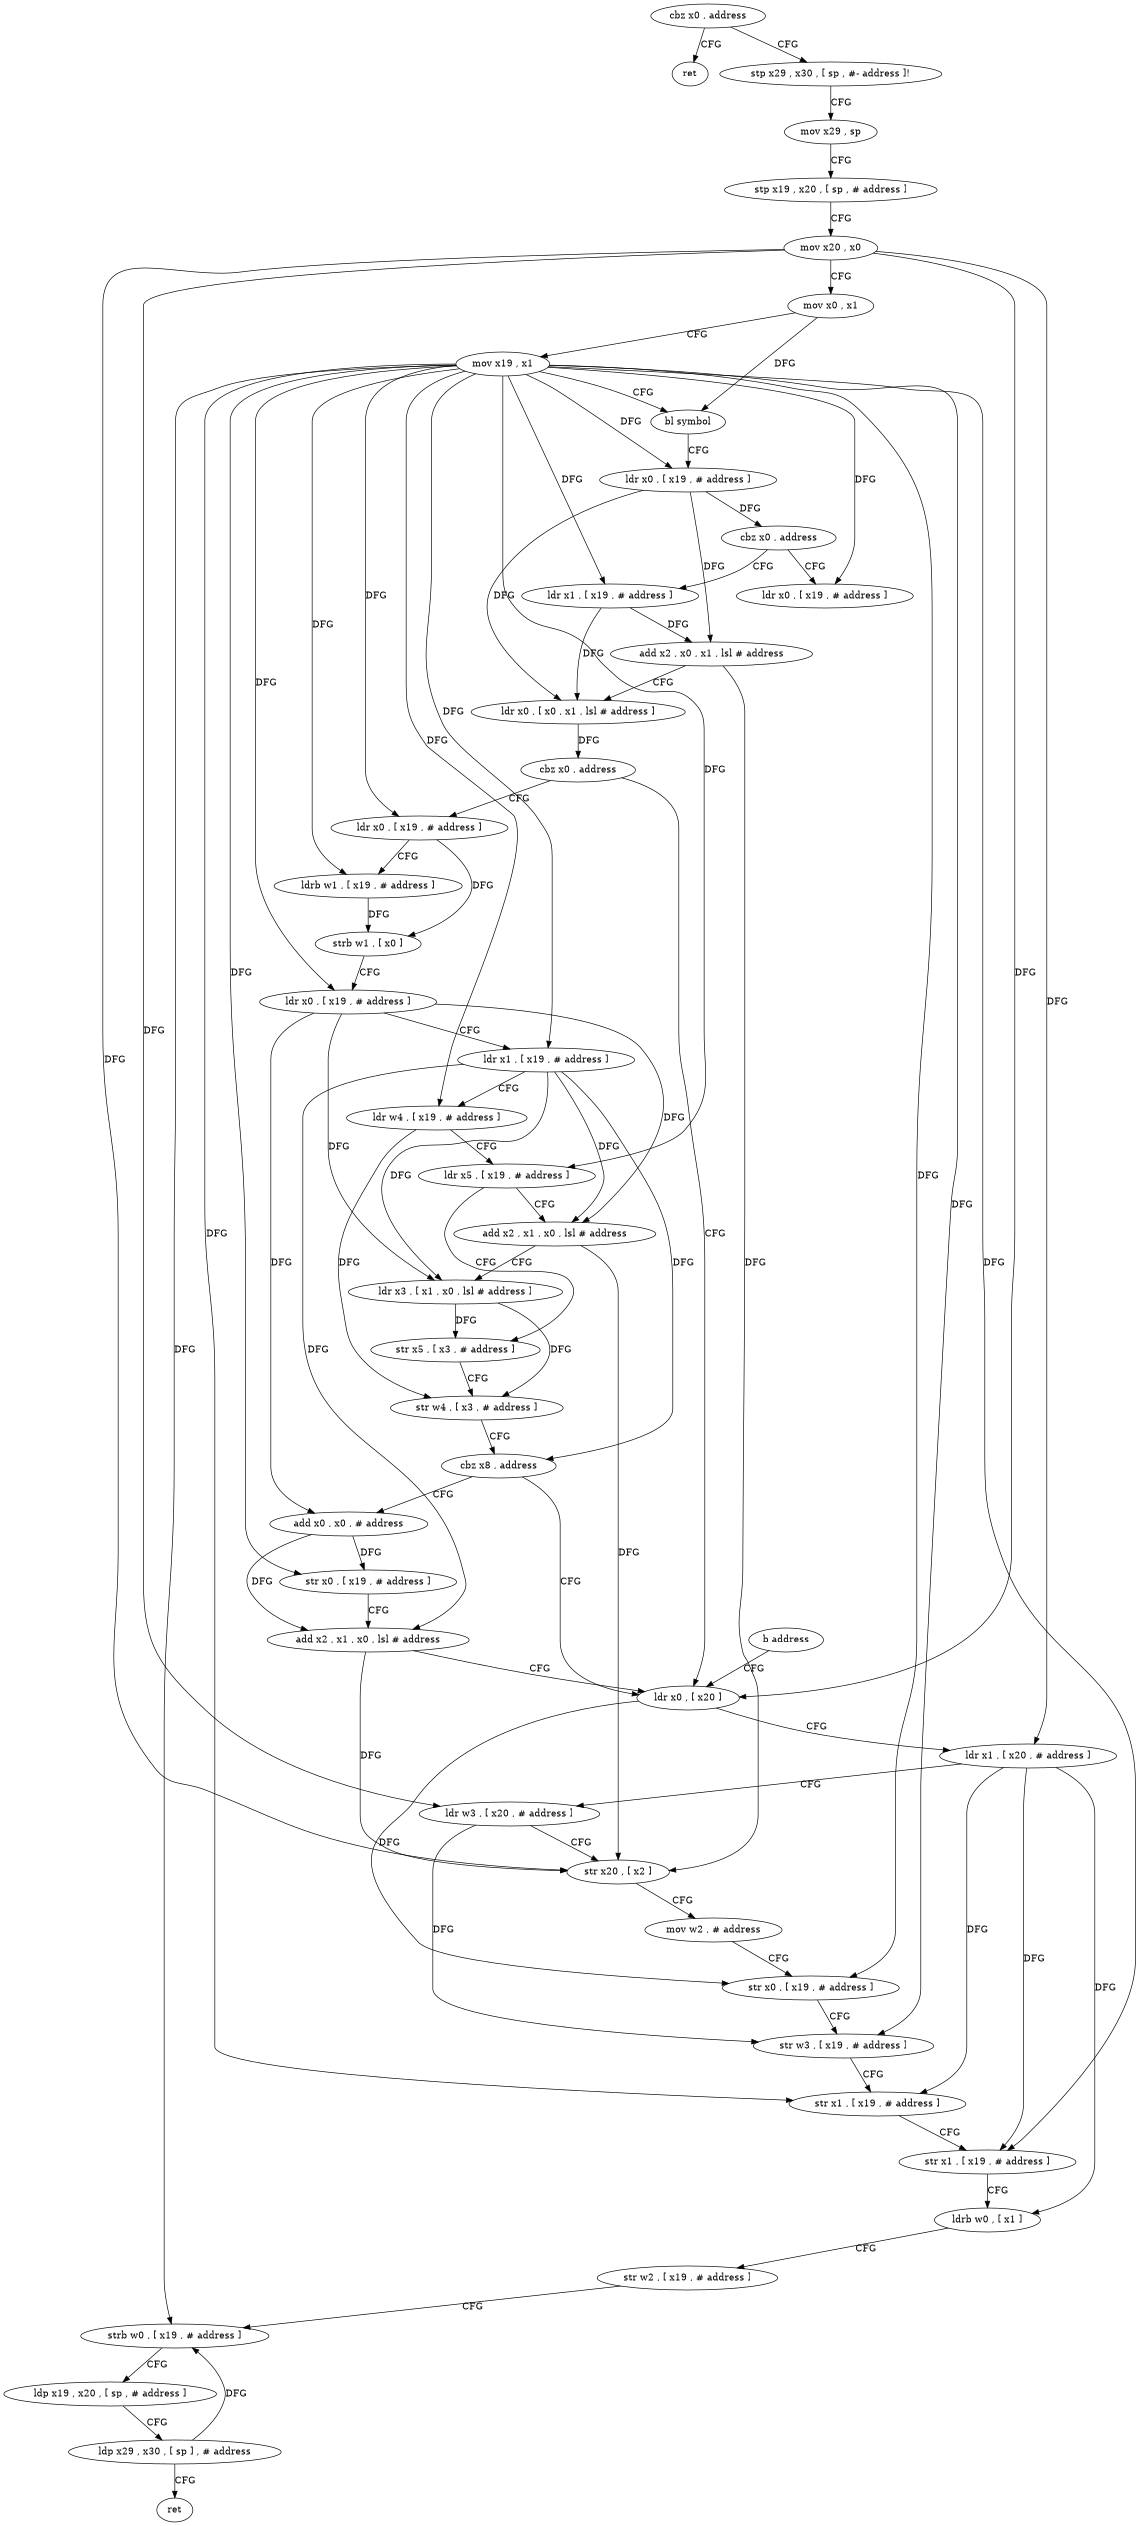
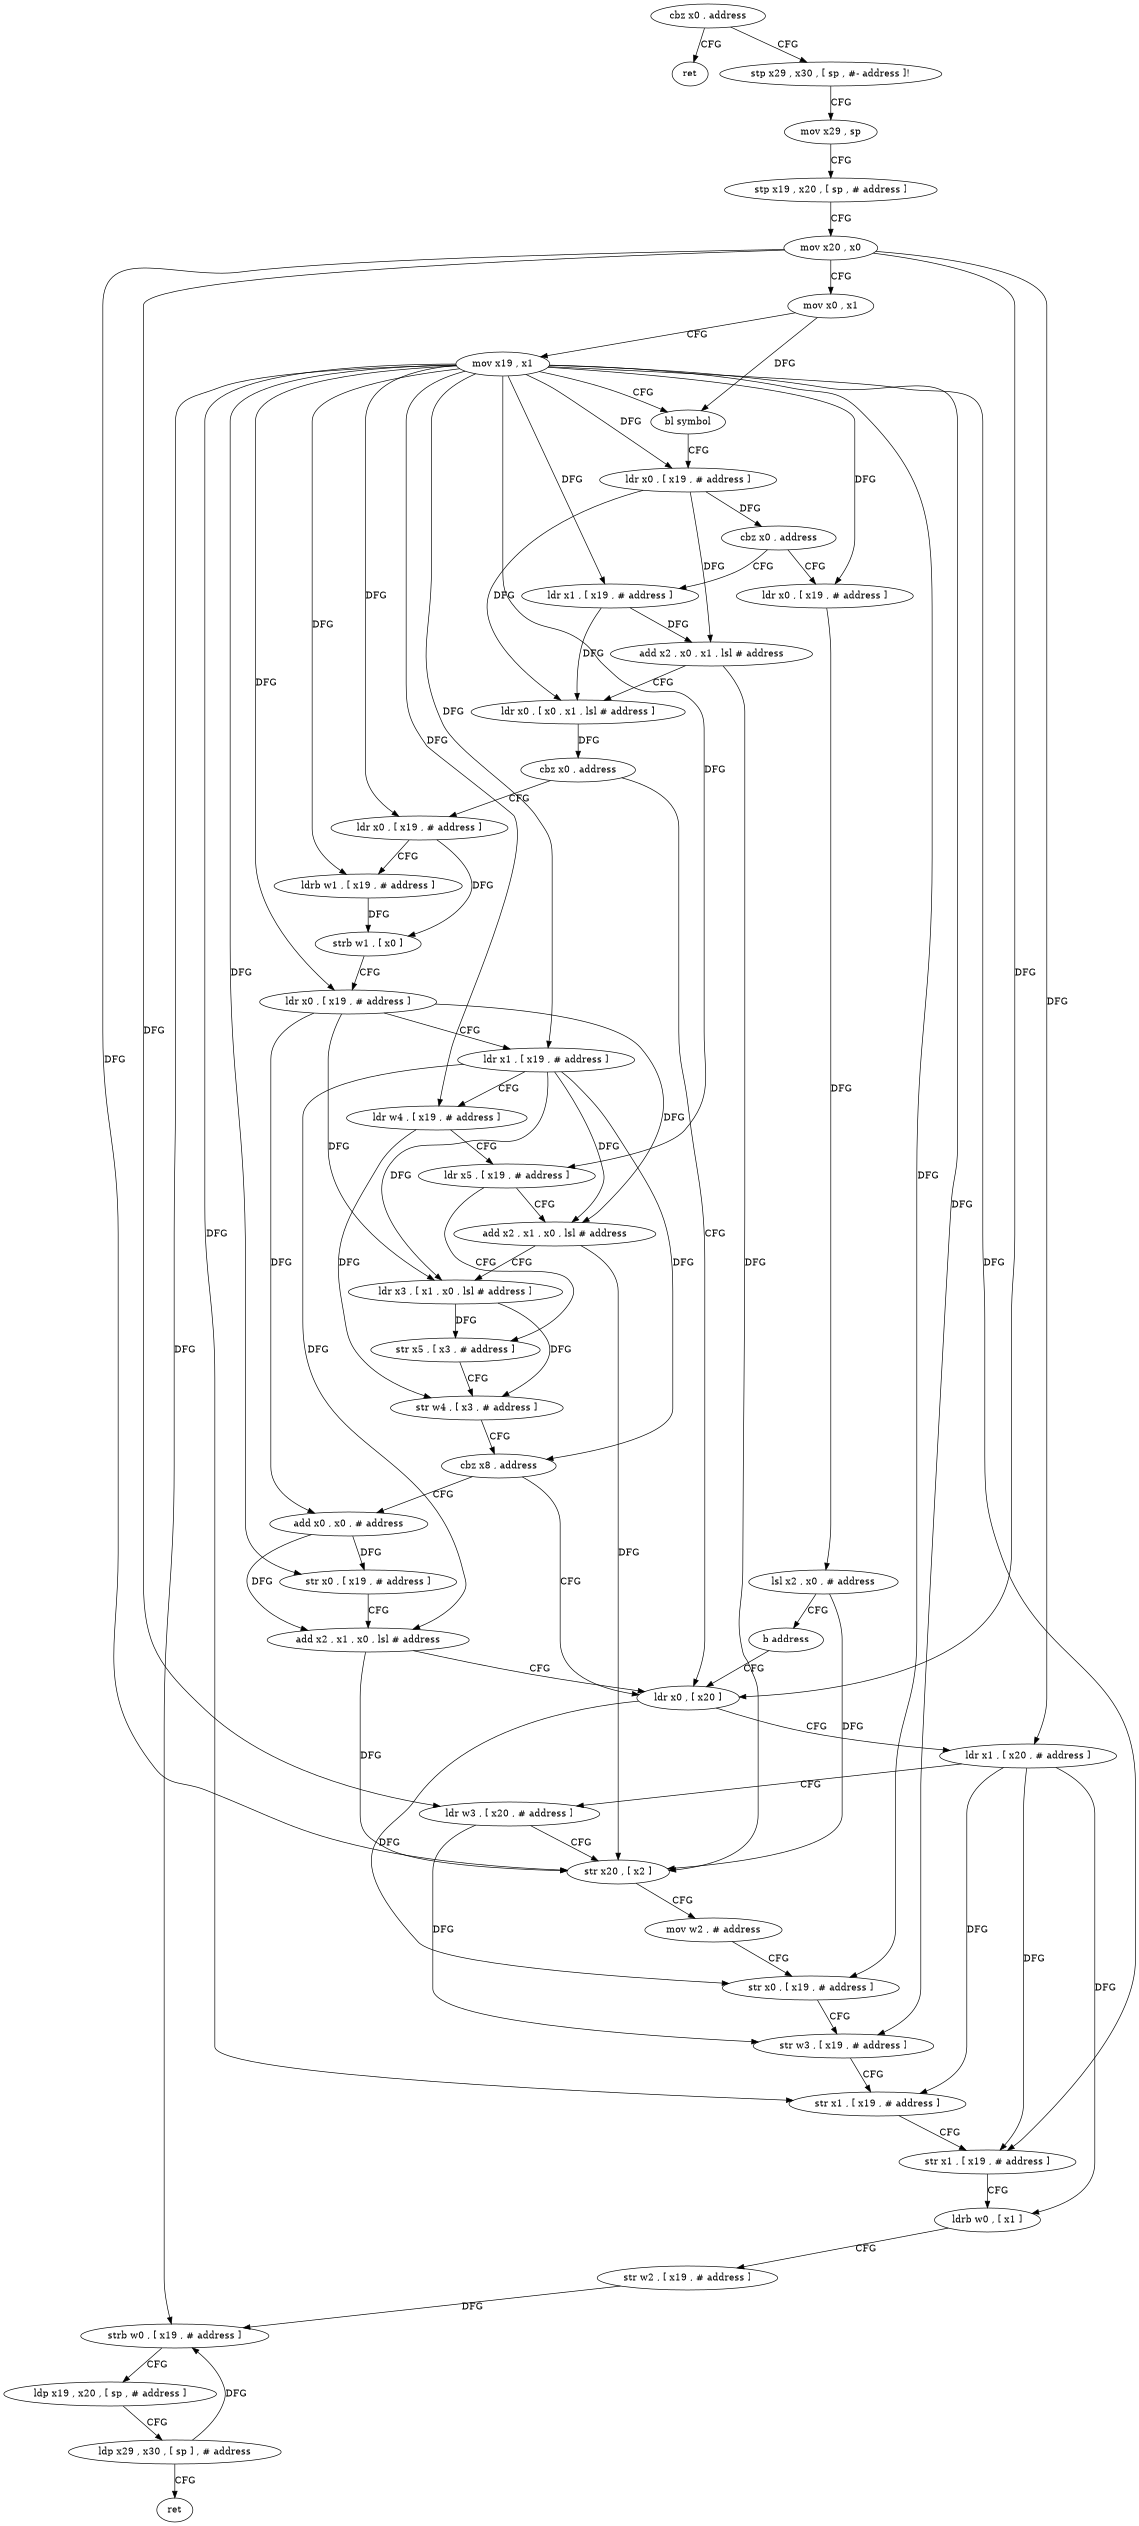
none -> (823, 1582)
(473, 2307) -> (473, 2307)
